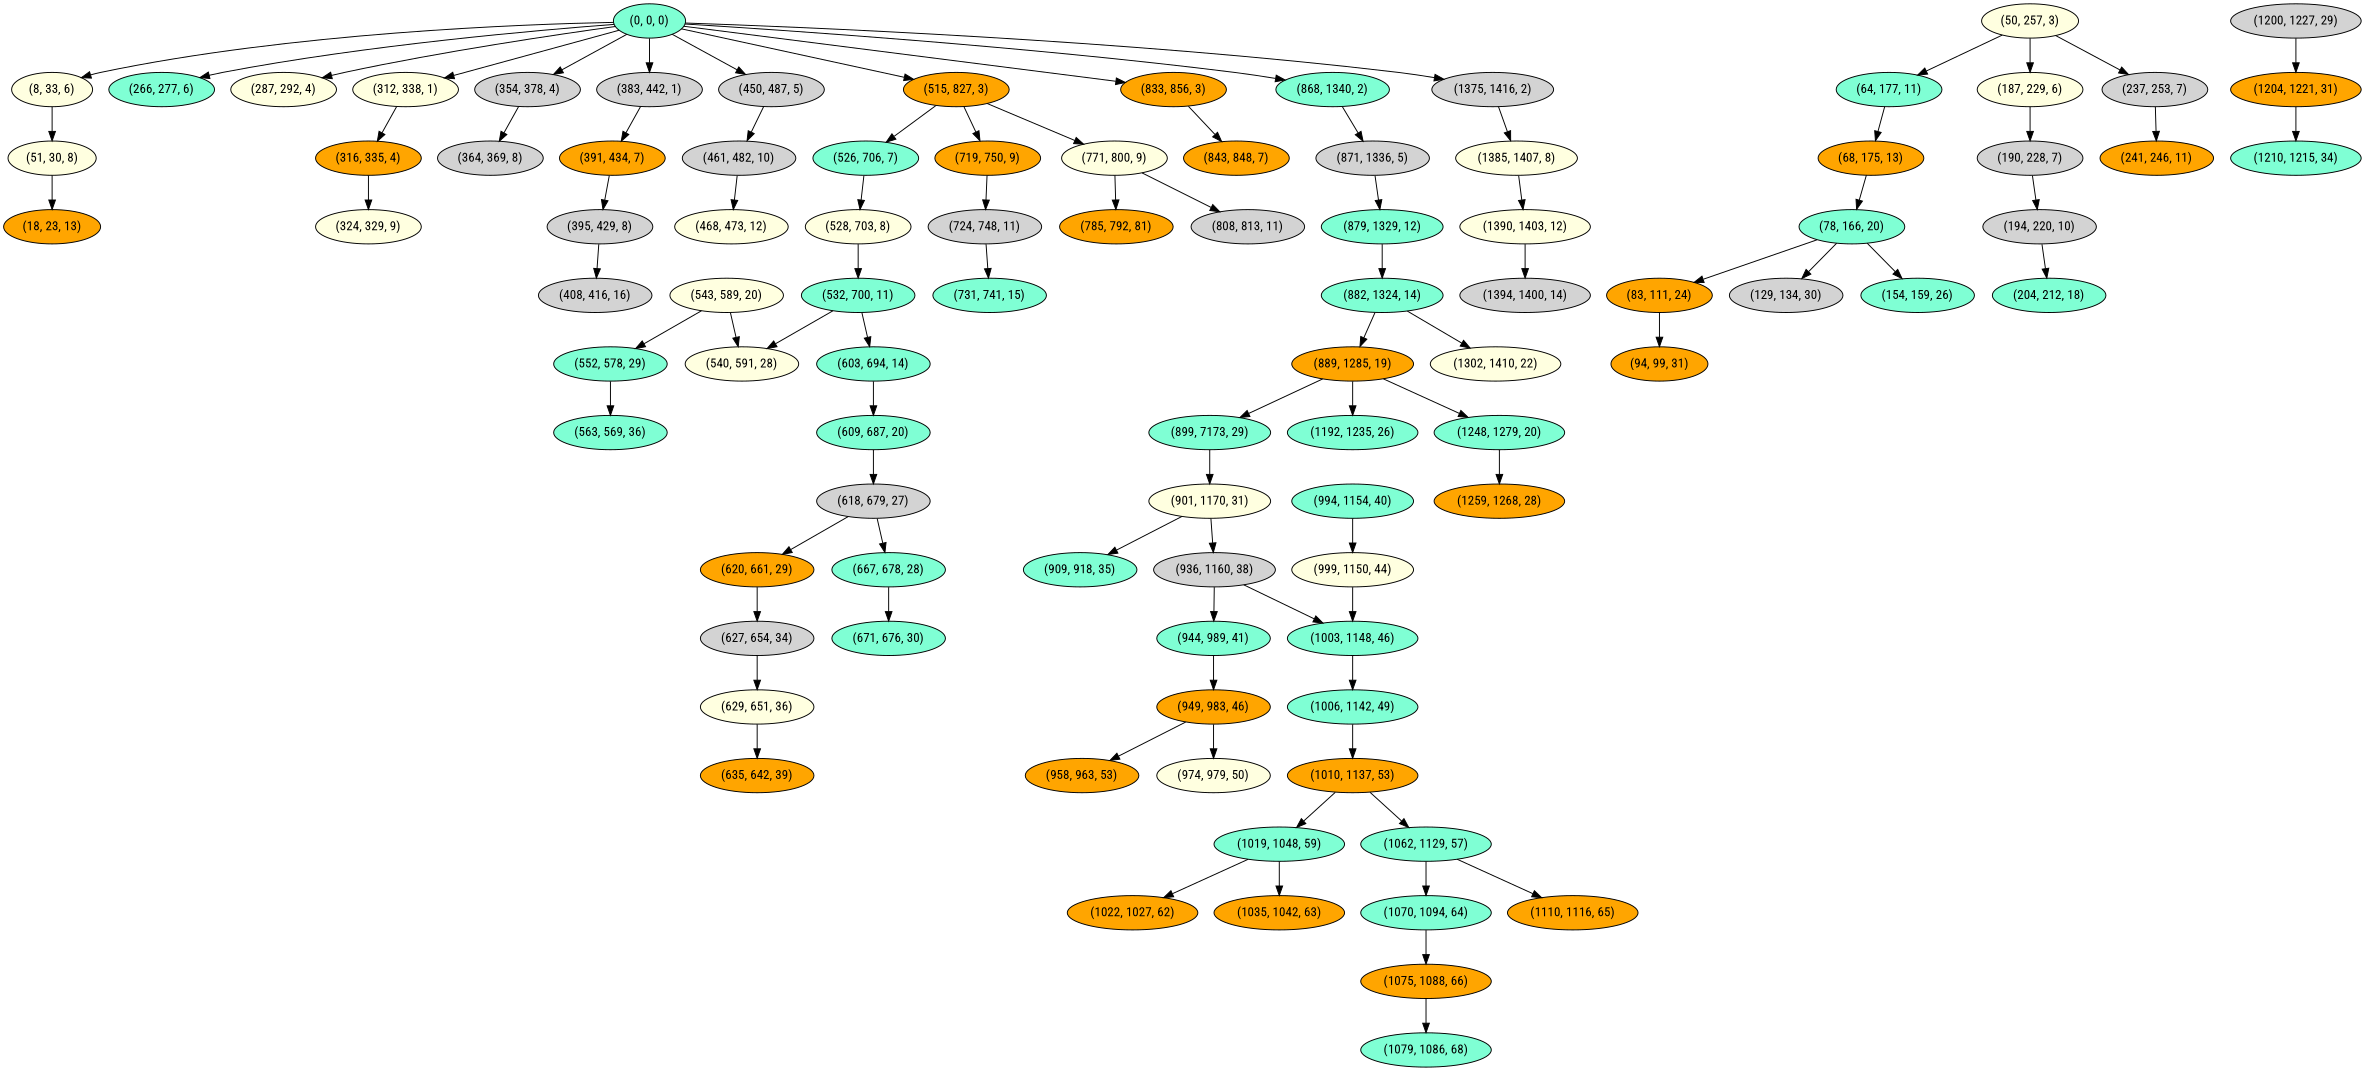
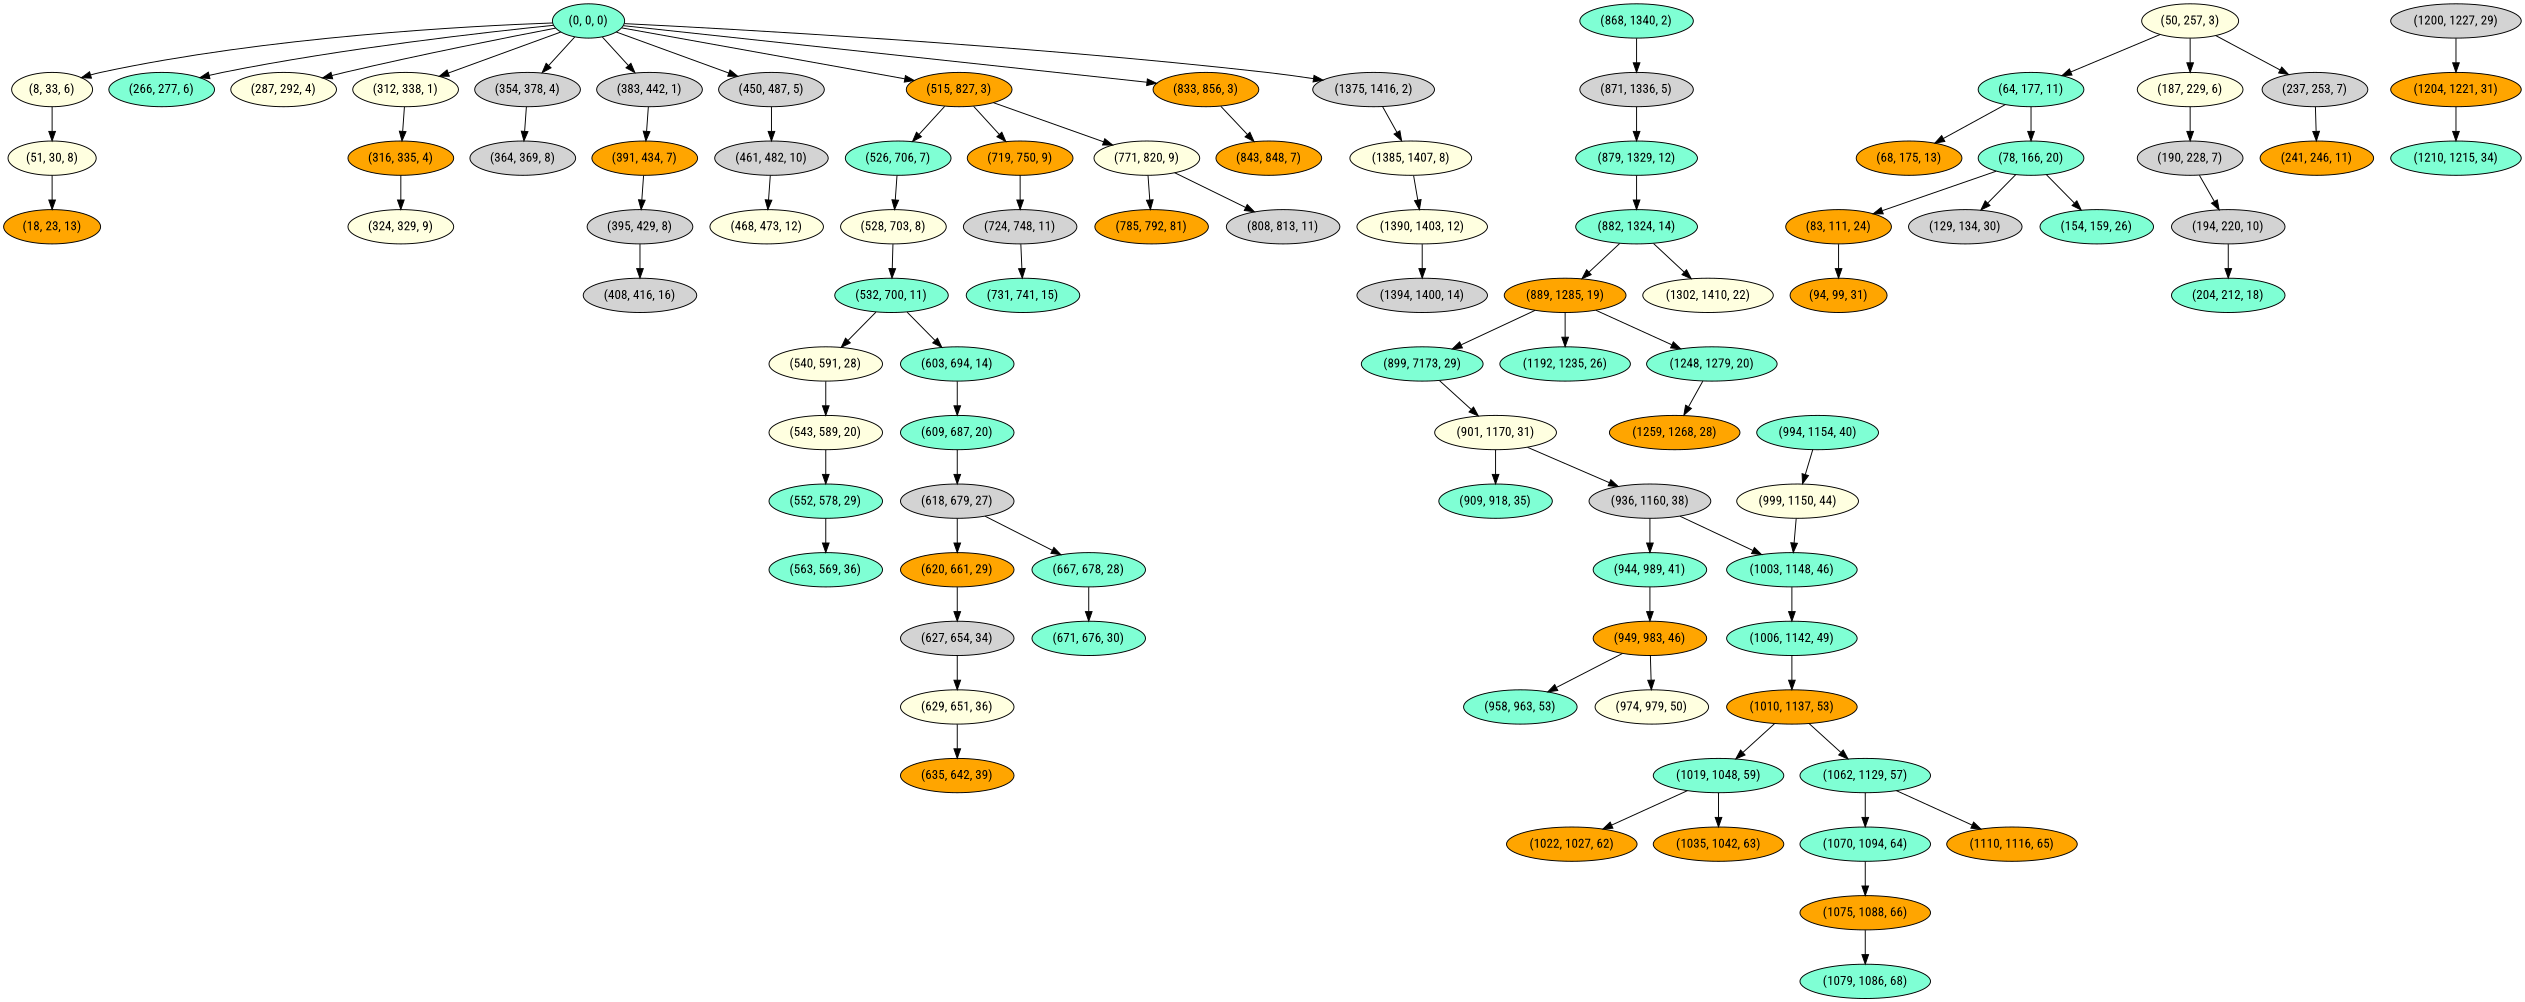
(981, 46) -> none
(1114, 158) -> (1147, 158)
(1863, 188) -> (2031, 119)
(733, 325) -> (826, 394)
(1082, 776) -> (1520, 707)
